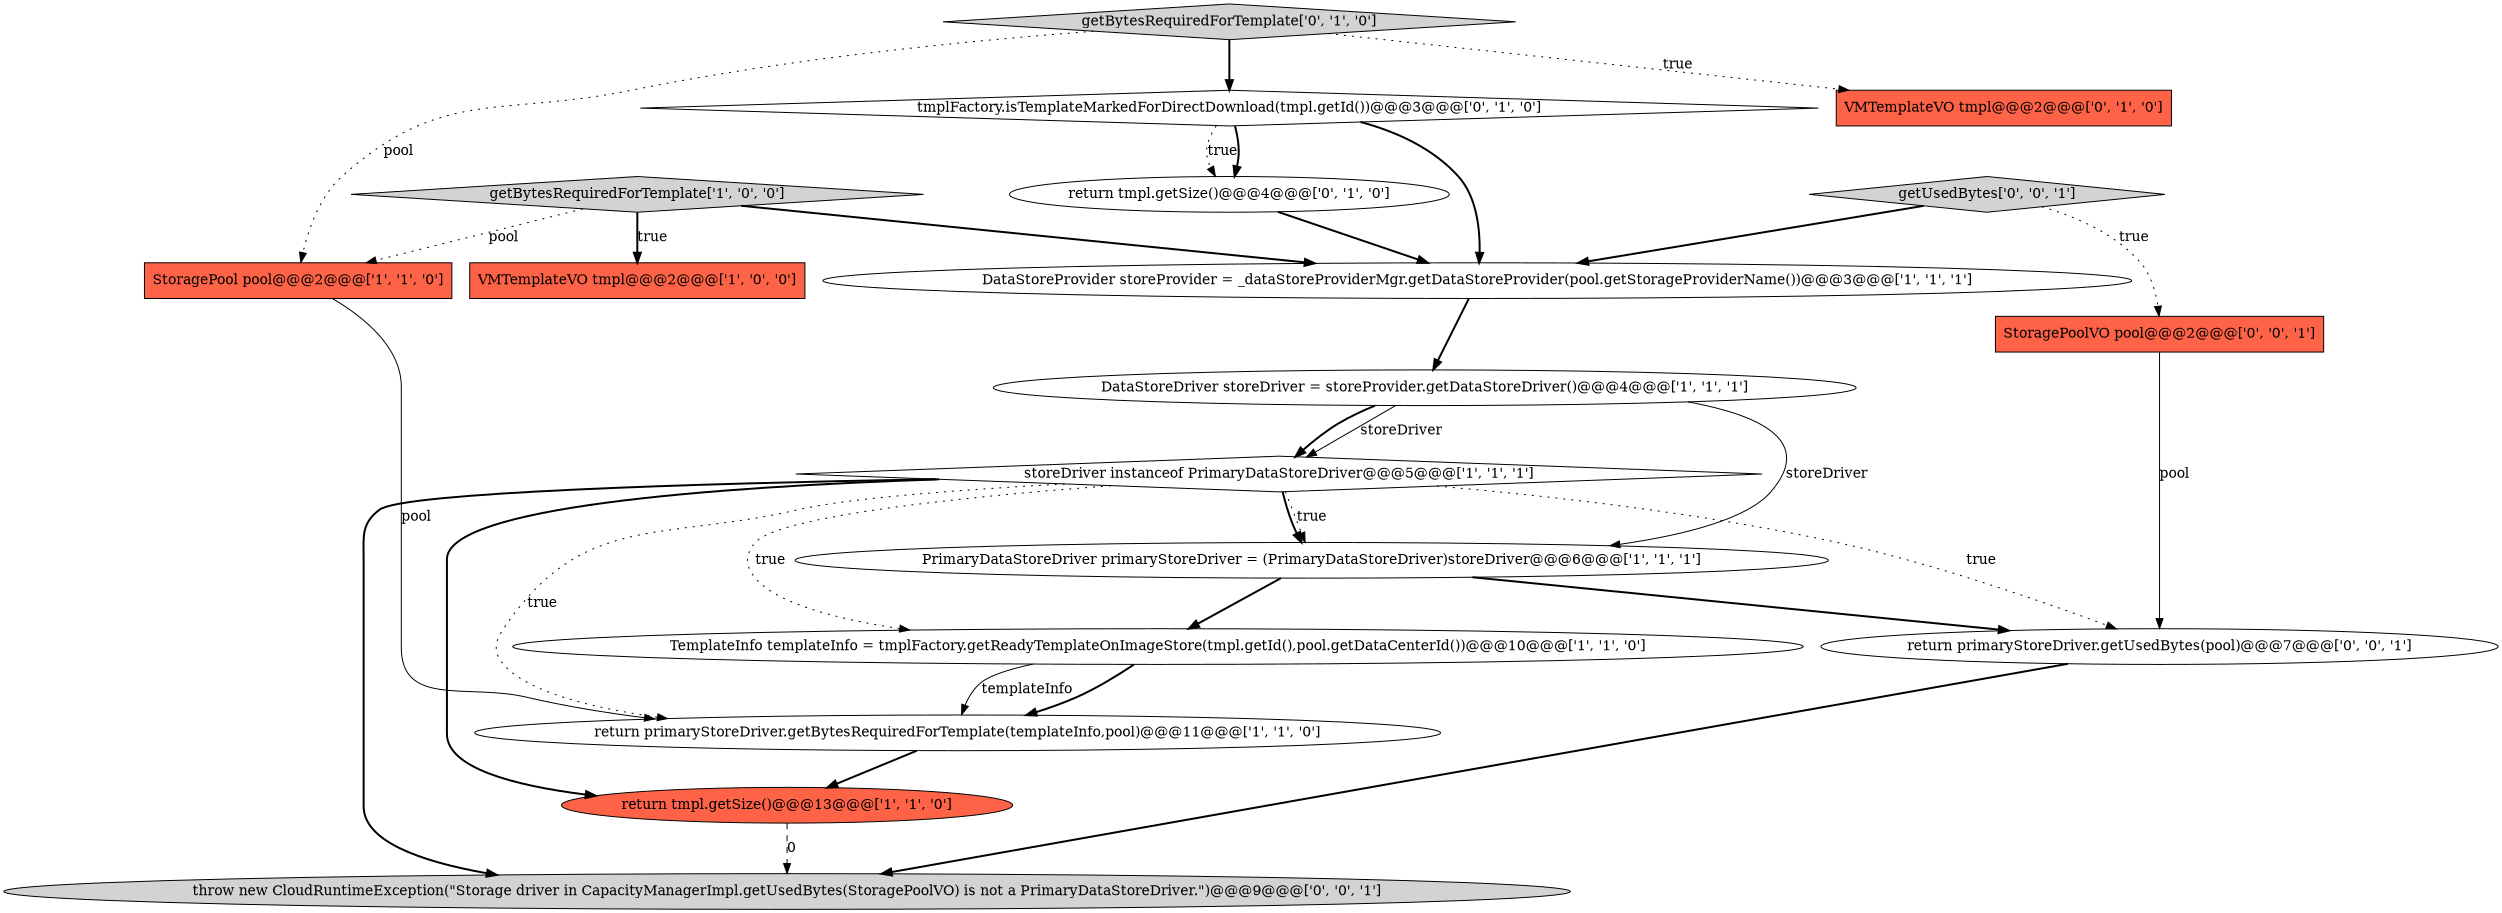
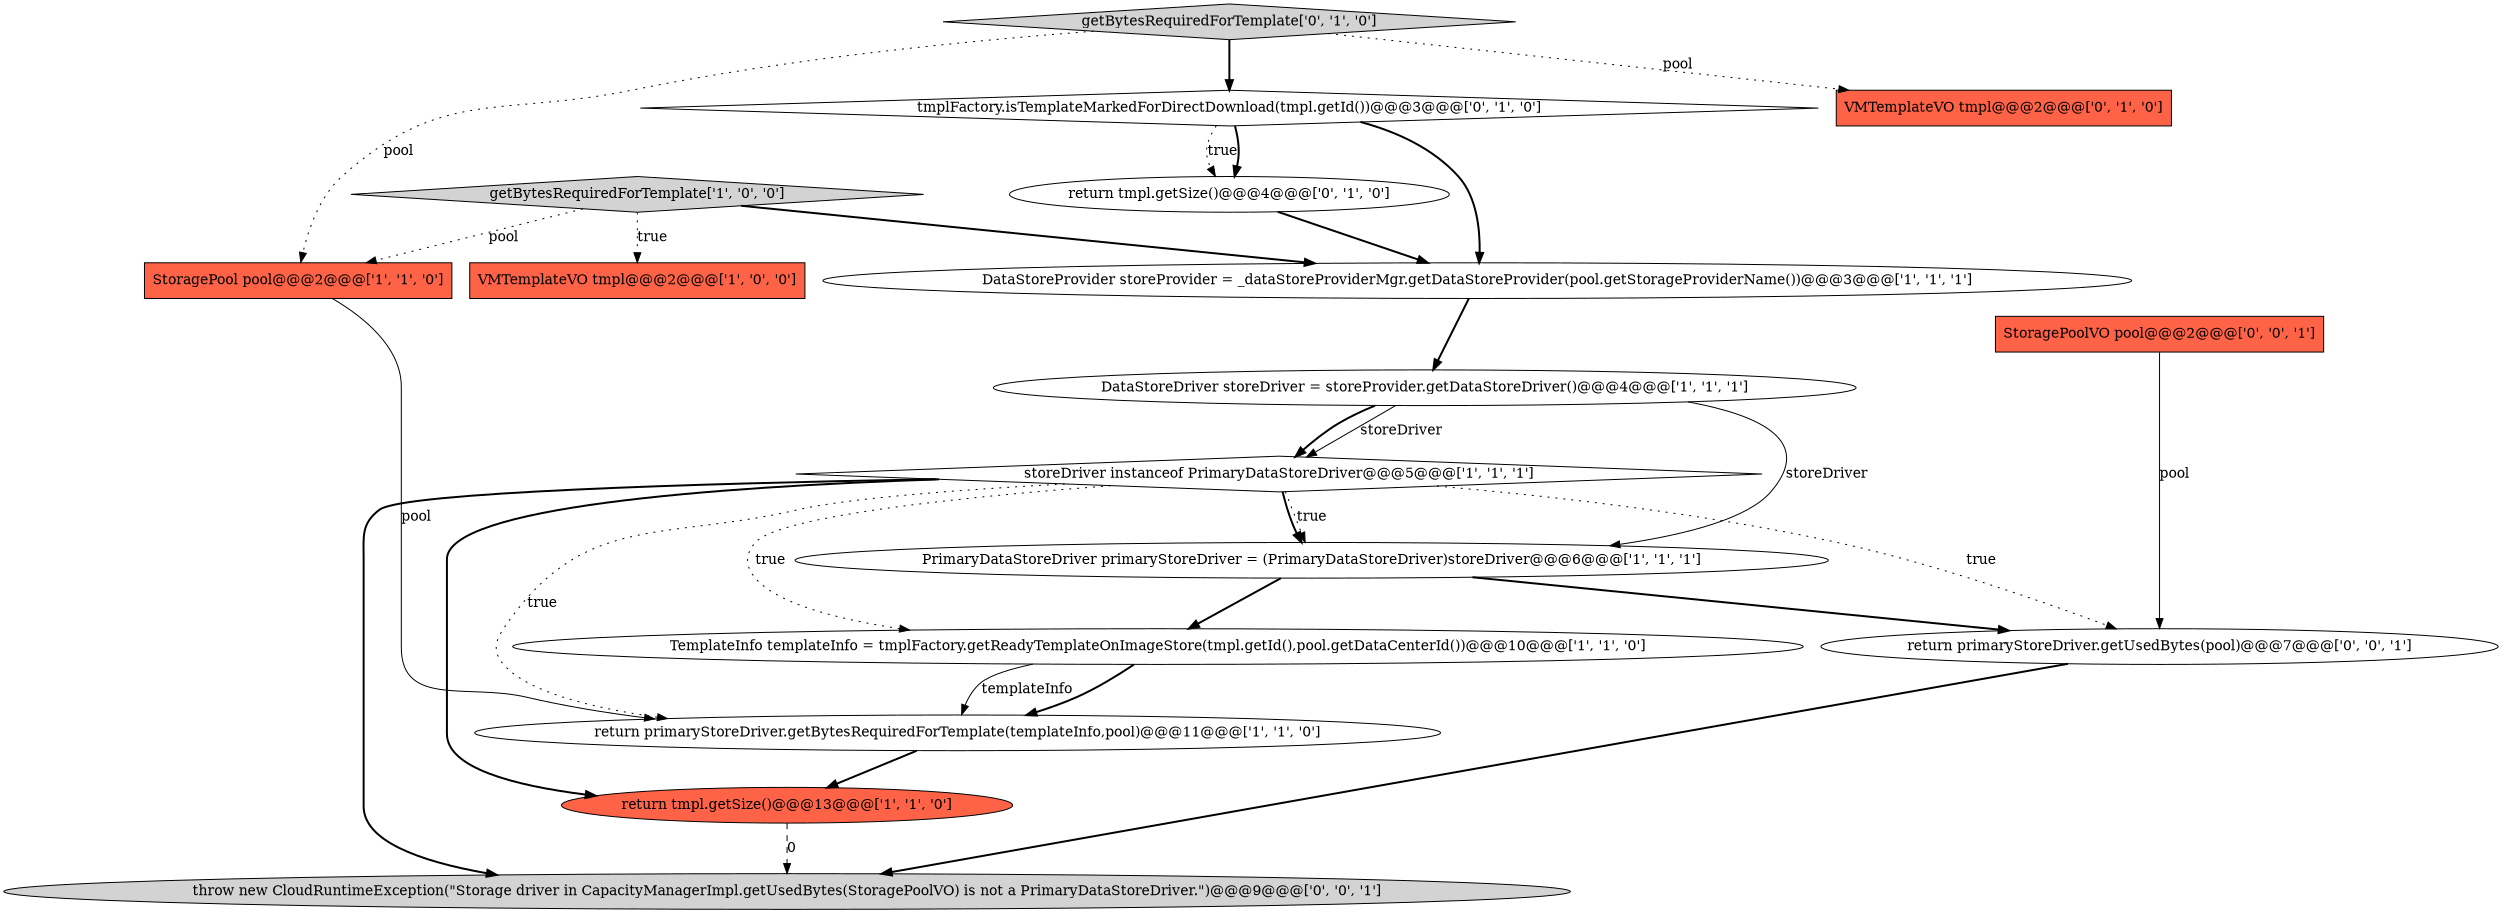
(1678, 65) -> (1678, 65)
(1987, 194) -> none
(637, 233) -> (637, 233)
